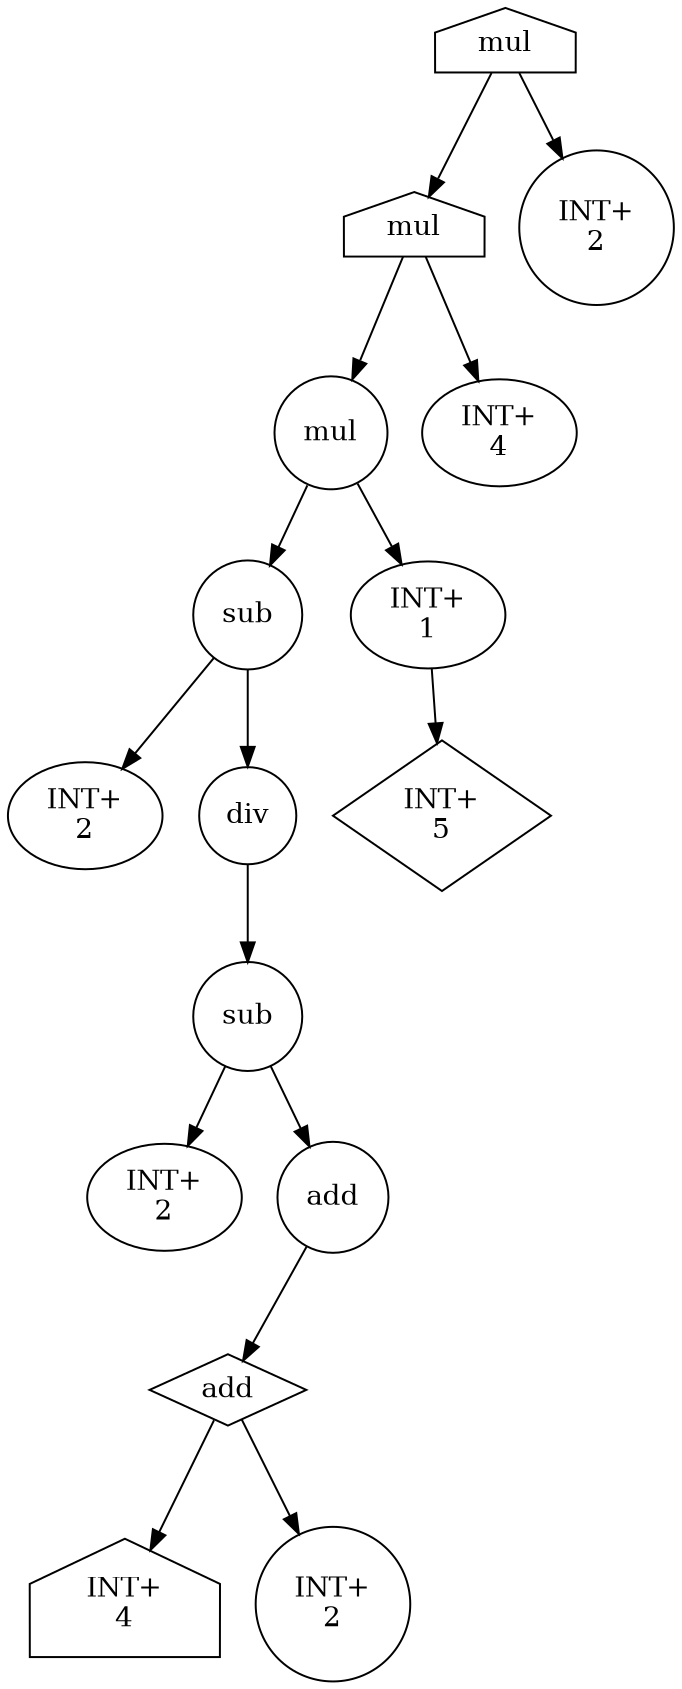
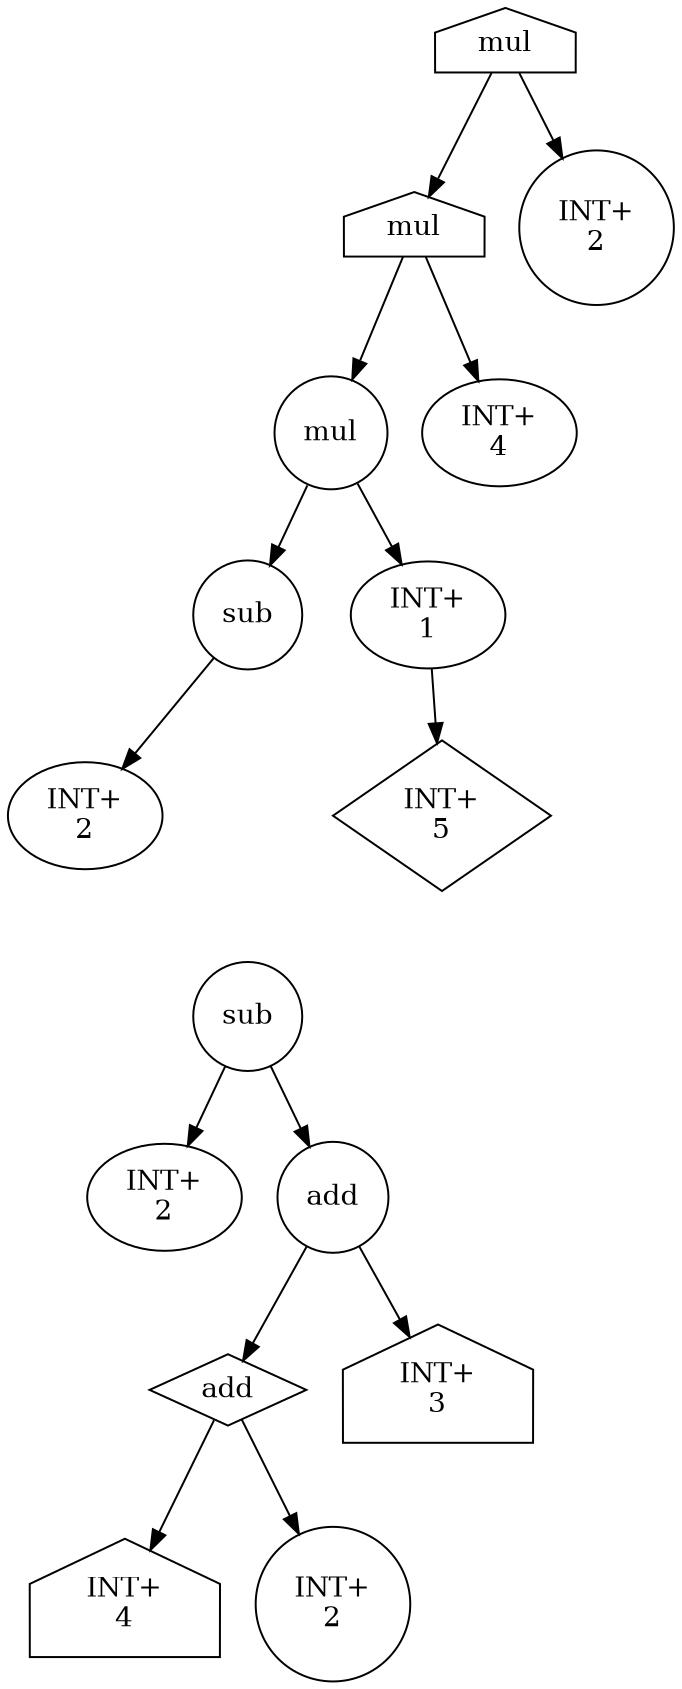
(248, 816) -> none
none -> (438, 1390)
